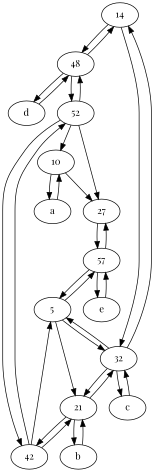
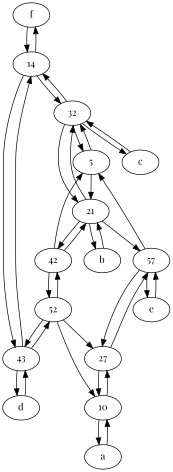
none -> (31, 15)
(76, 64) -> (21, 359)
(78, 289) -> (118, 234)
none -> (98, 380)
